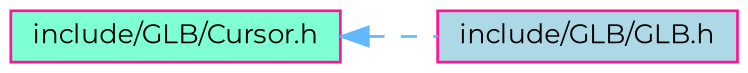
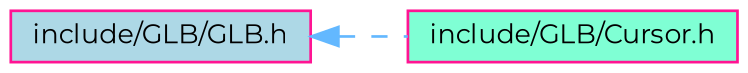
(403, 36) -> (373, 36)
